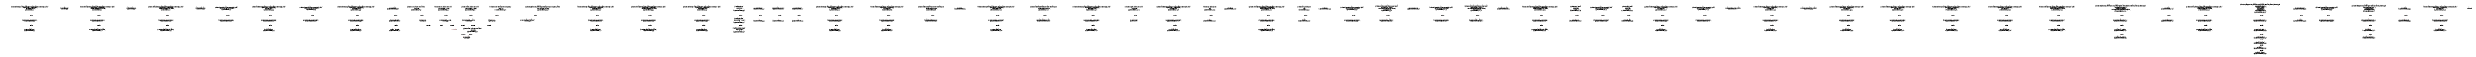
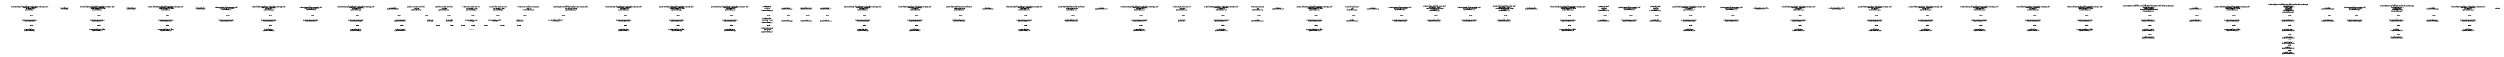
none -> (1101, 9)
(1413, 9) -> none
(2300, 14) -> (2328, 14)
(459, 34) -> (461, 26)
